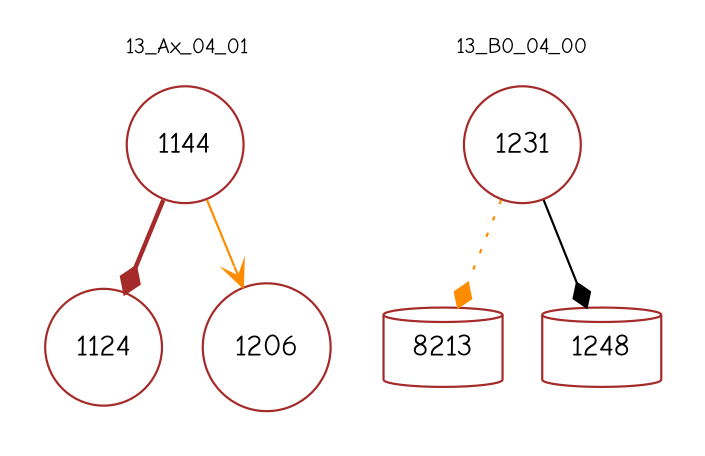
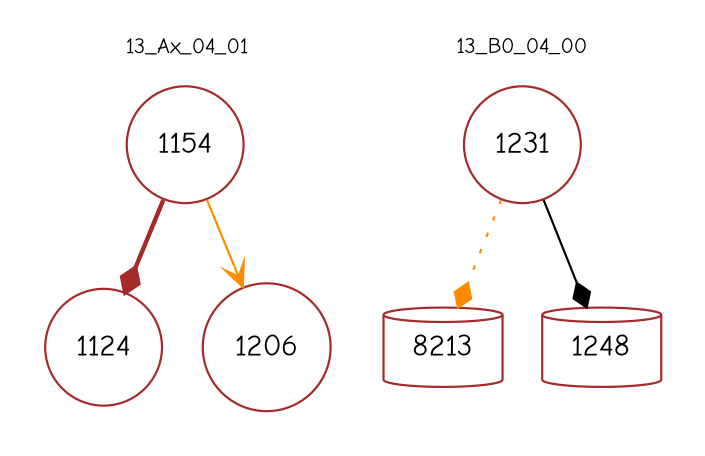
(185, 145) -> (185, 145)
